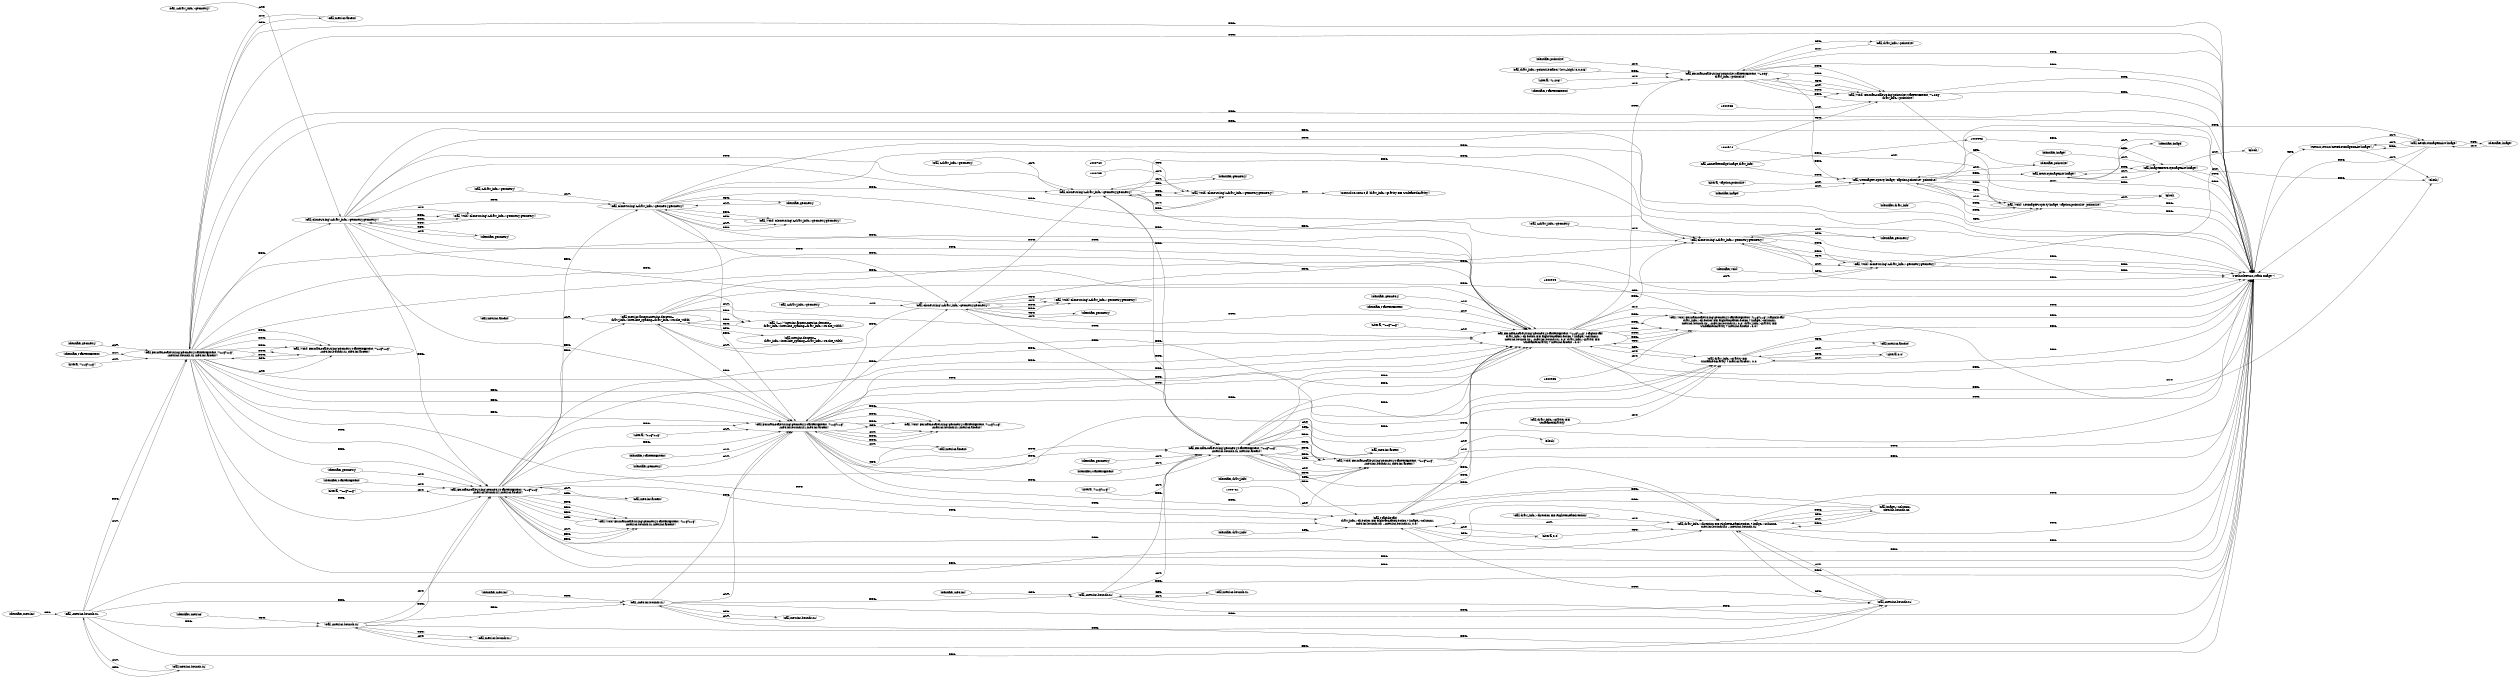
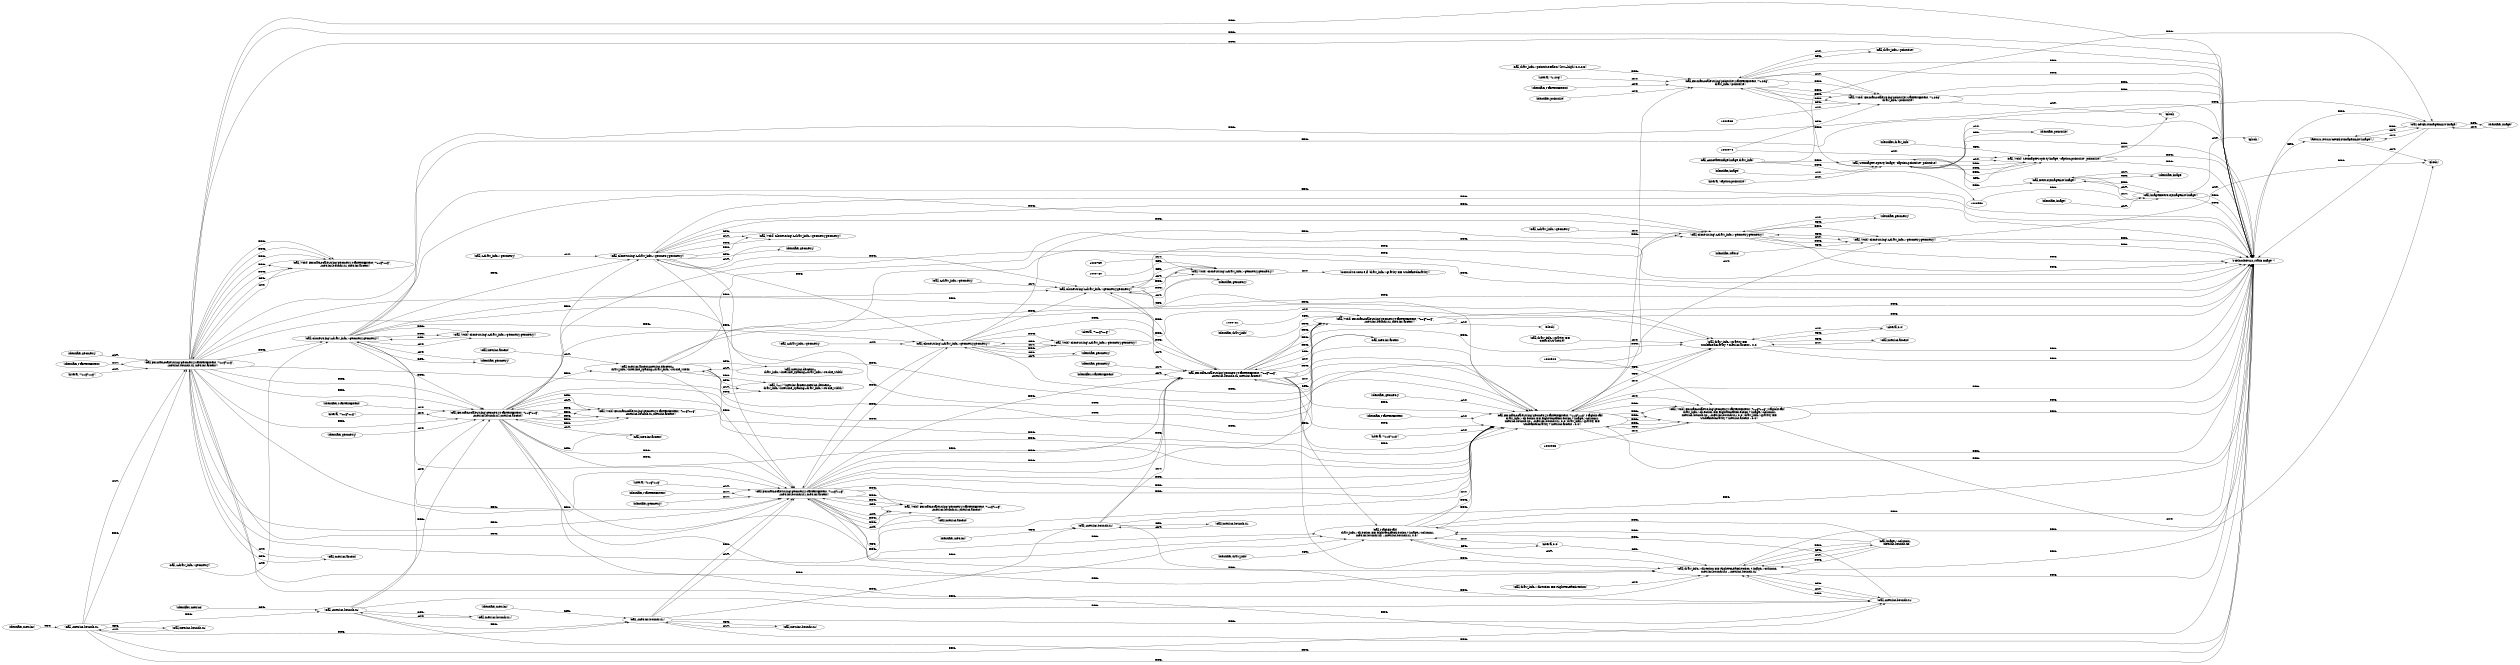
none -> (2083, 43)
(1727, 270) -> (1727, 254)
(1550, 421) -> (1550, 340)
